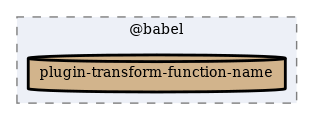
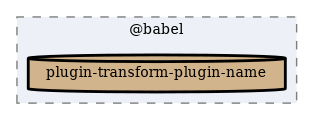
(157, 73) -> (157, 73)
